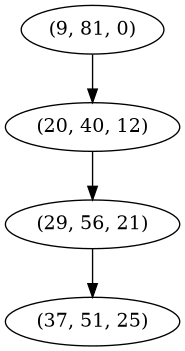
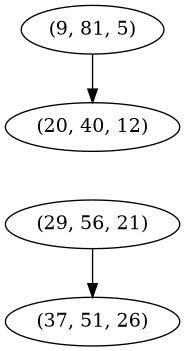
(93, 30) -> (93, 30)
(93, 169) -> none
(93, 322) -> (93, 322)
